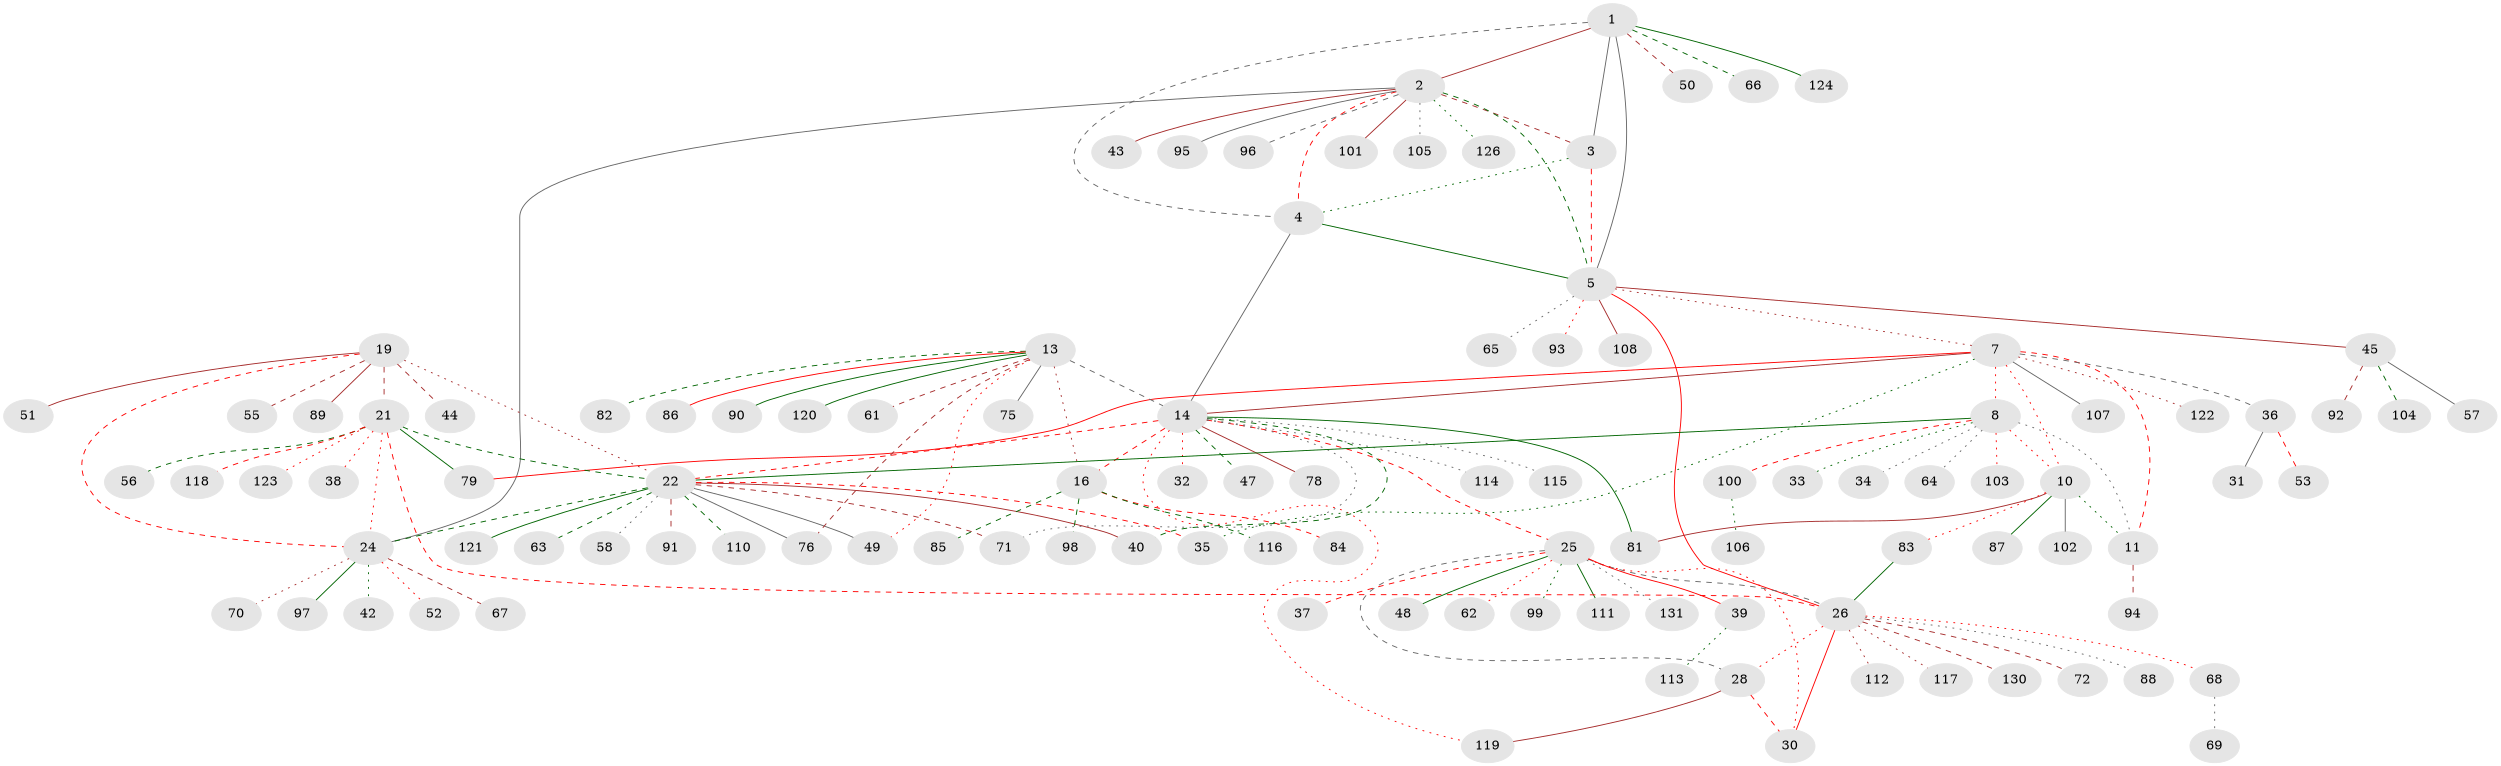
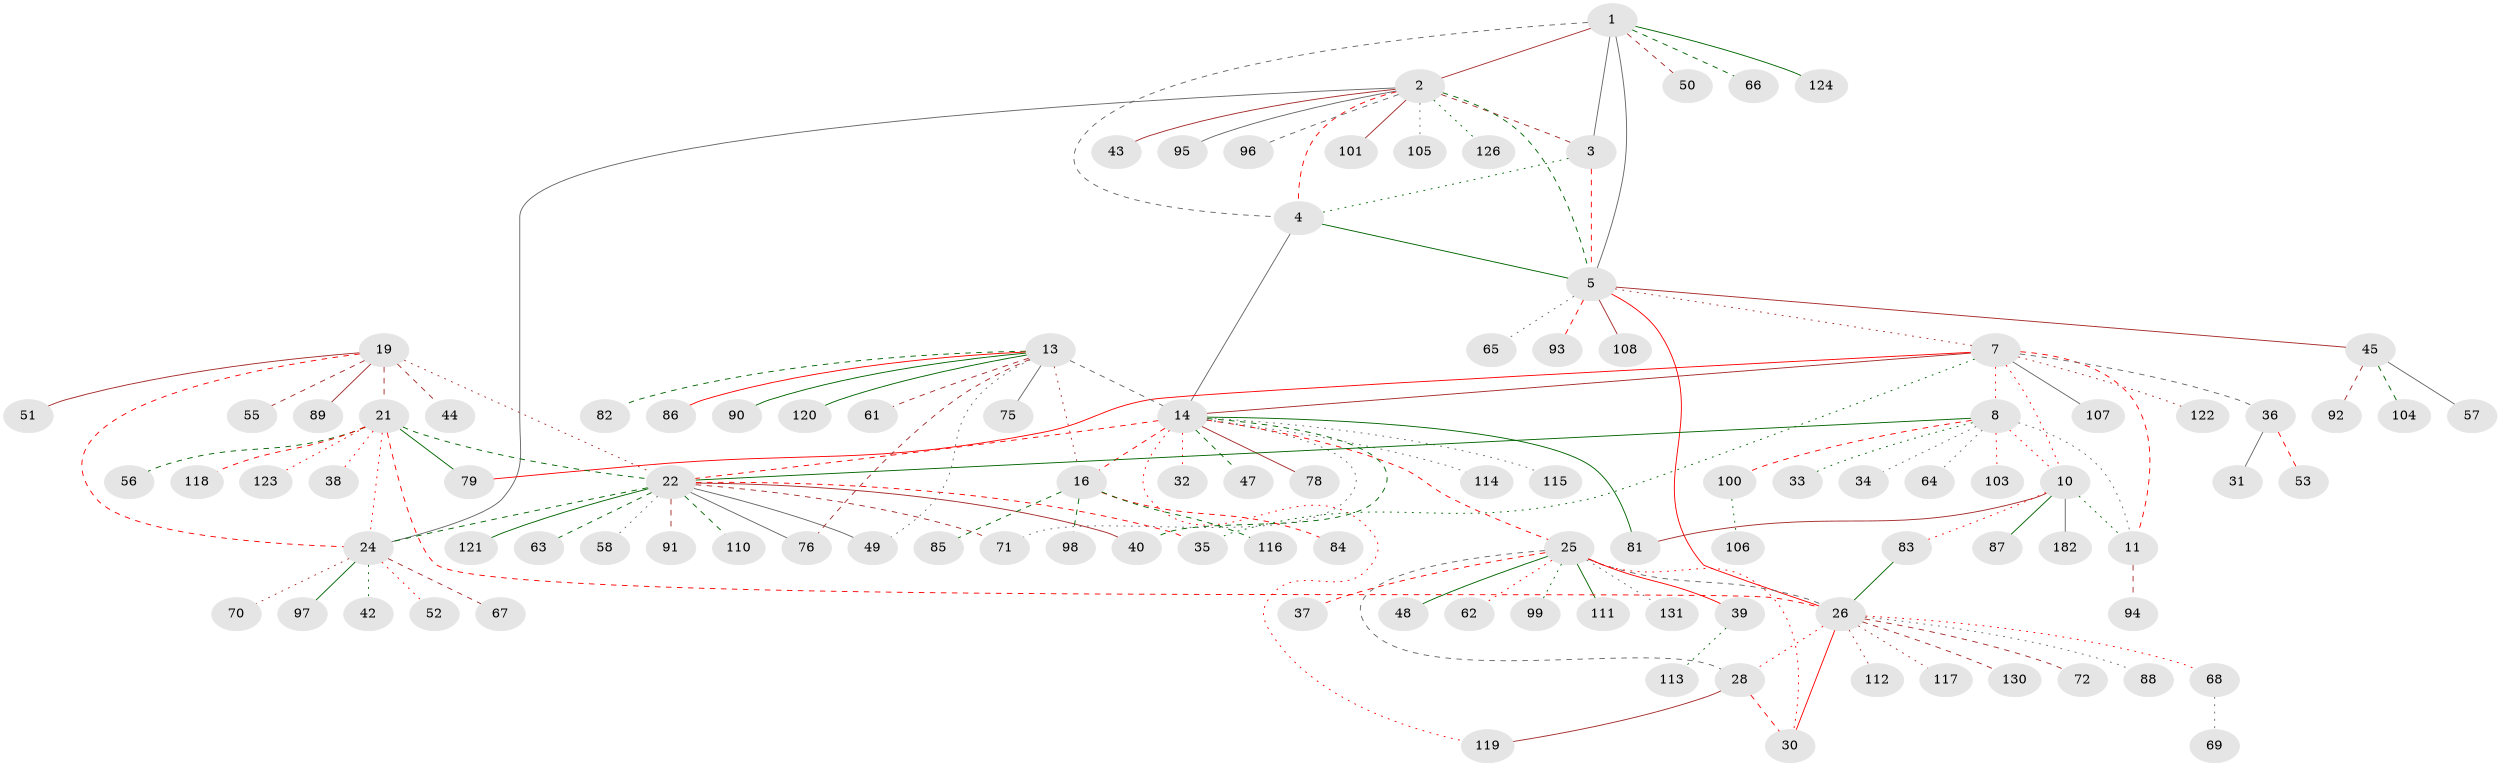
(1574, 317) -> (1574, 317)
(957, 439) -> (957, 439)
(2065, 548) -> (2065, 548)
